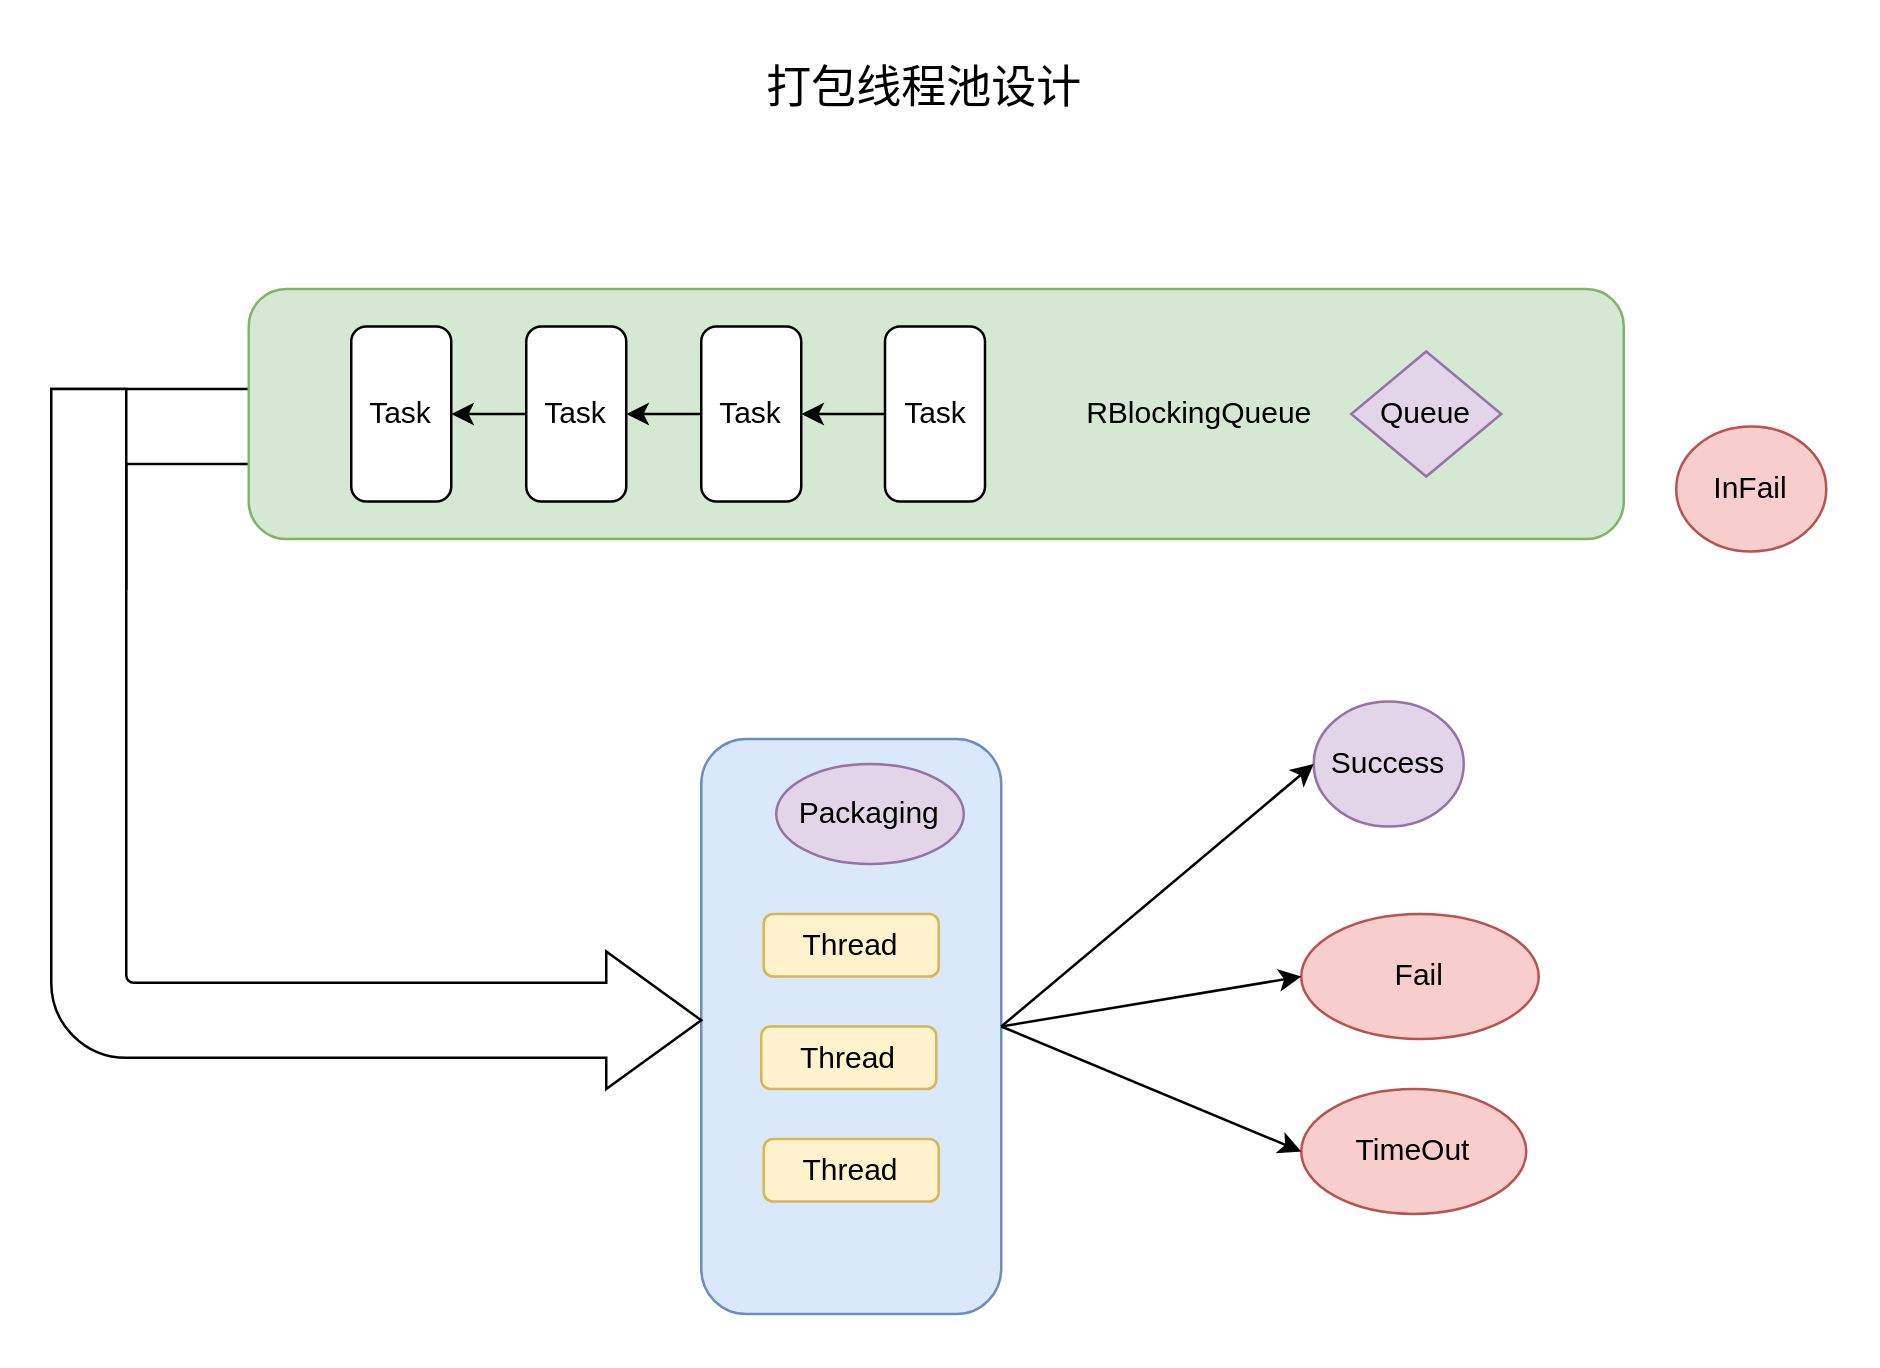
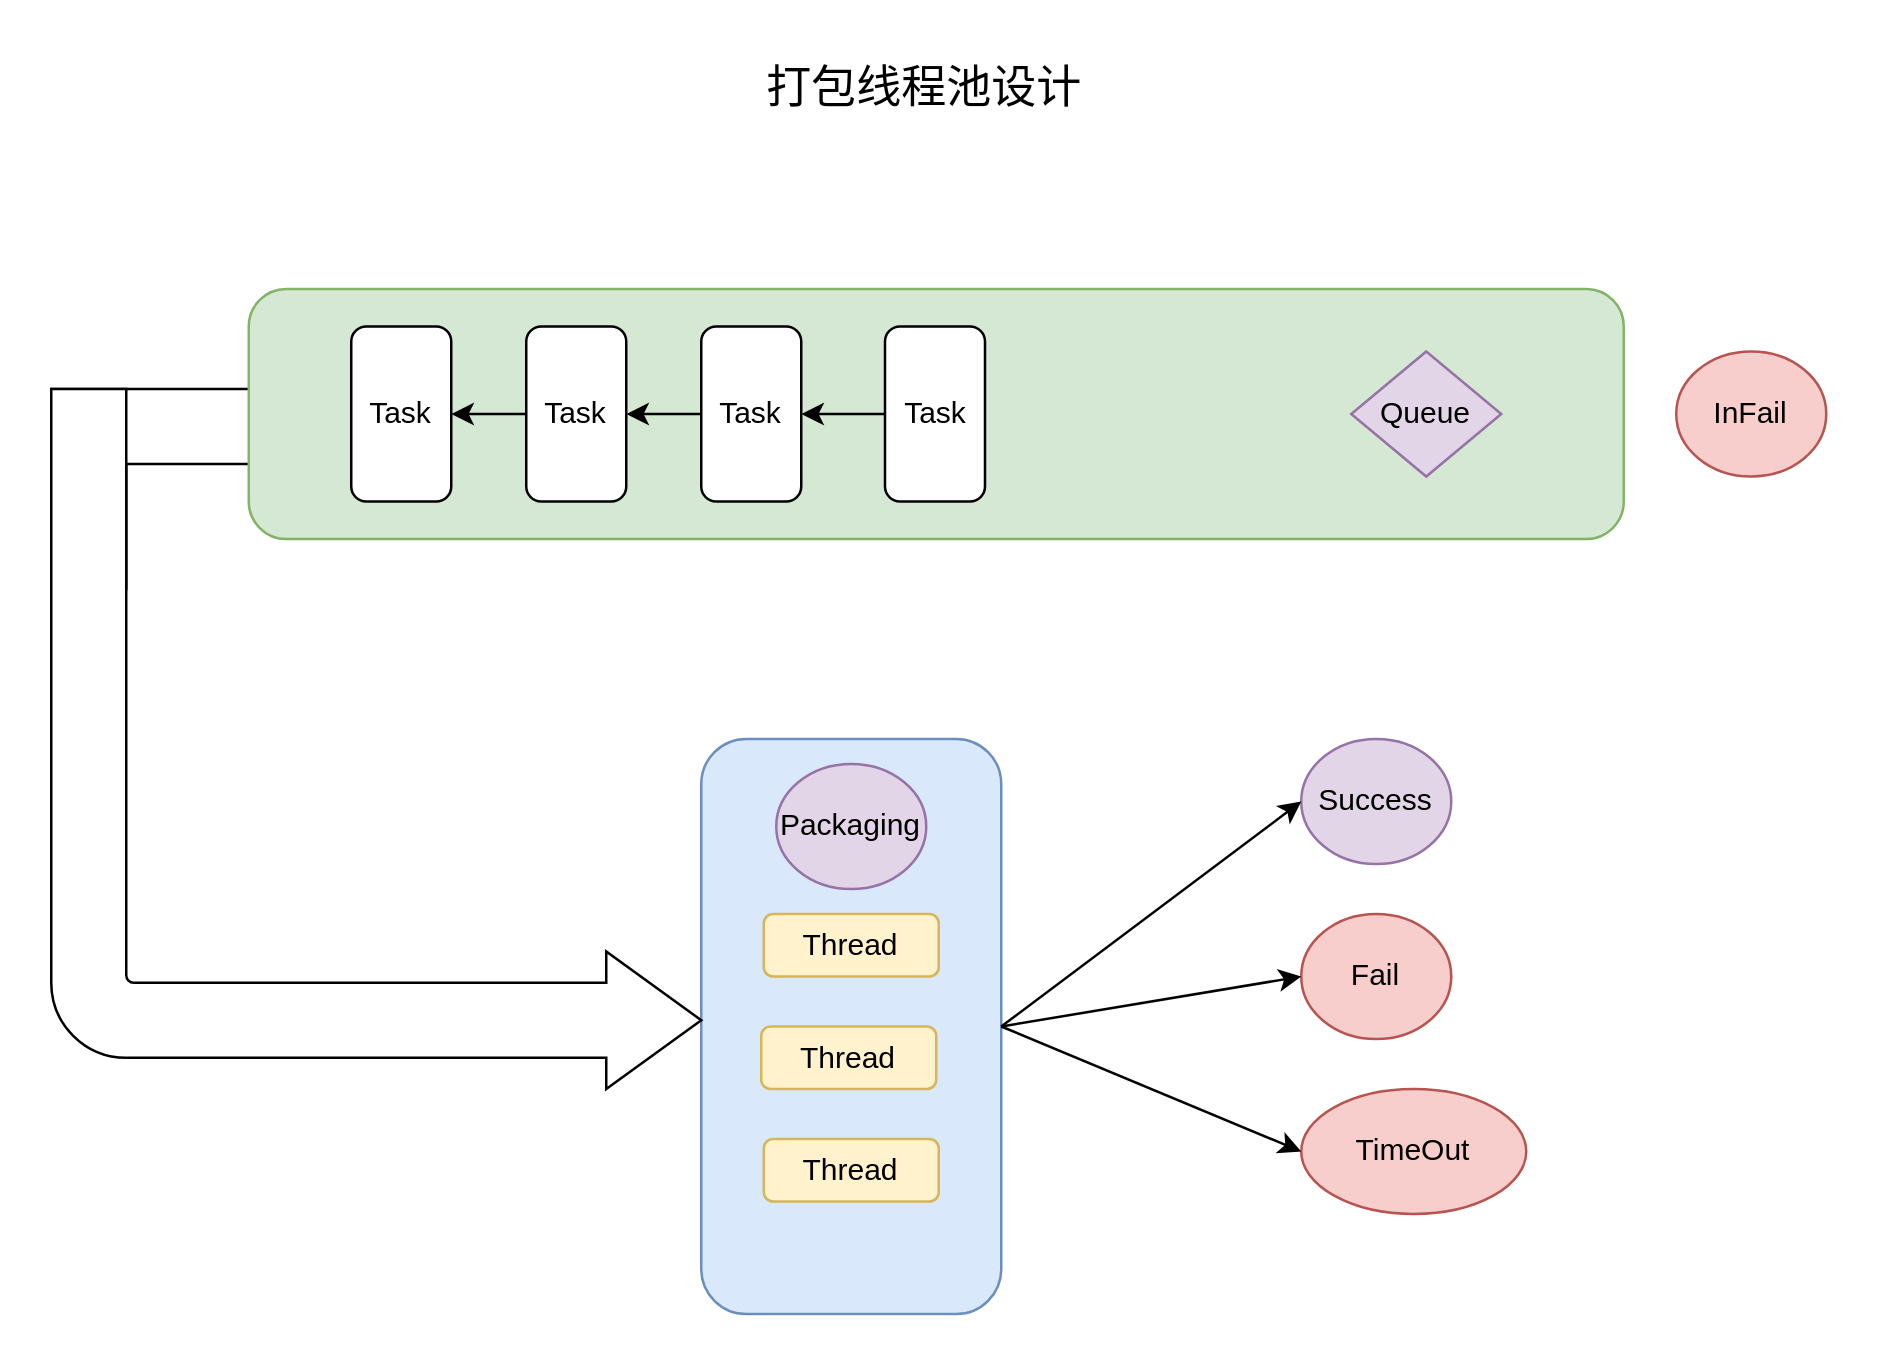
(1199, 414) -> none
(1751, 489) -> (1751, 414)
(1389, 764) -> (1376, 801)
(870, 814) -> (851, 826)
(1420, 976) -> (1376, 976)
